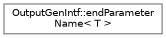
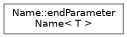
(83, 19) -> (64, 19)
